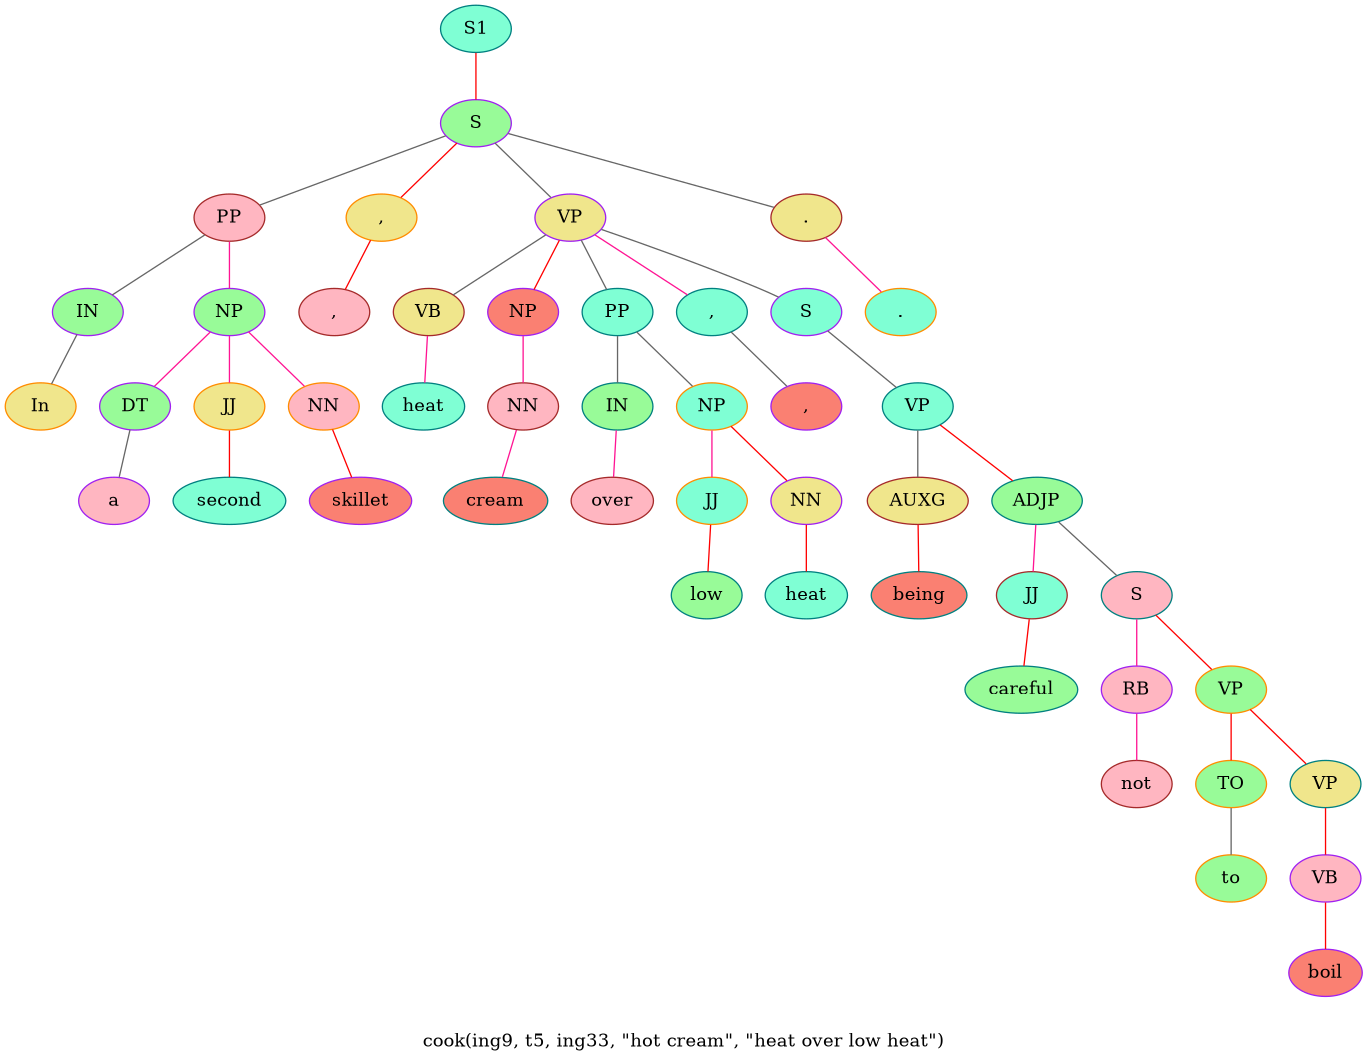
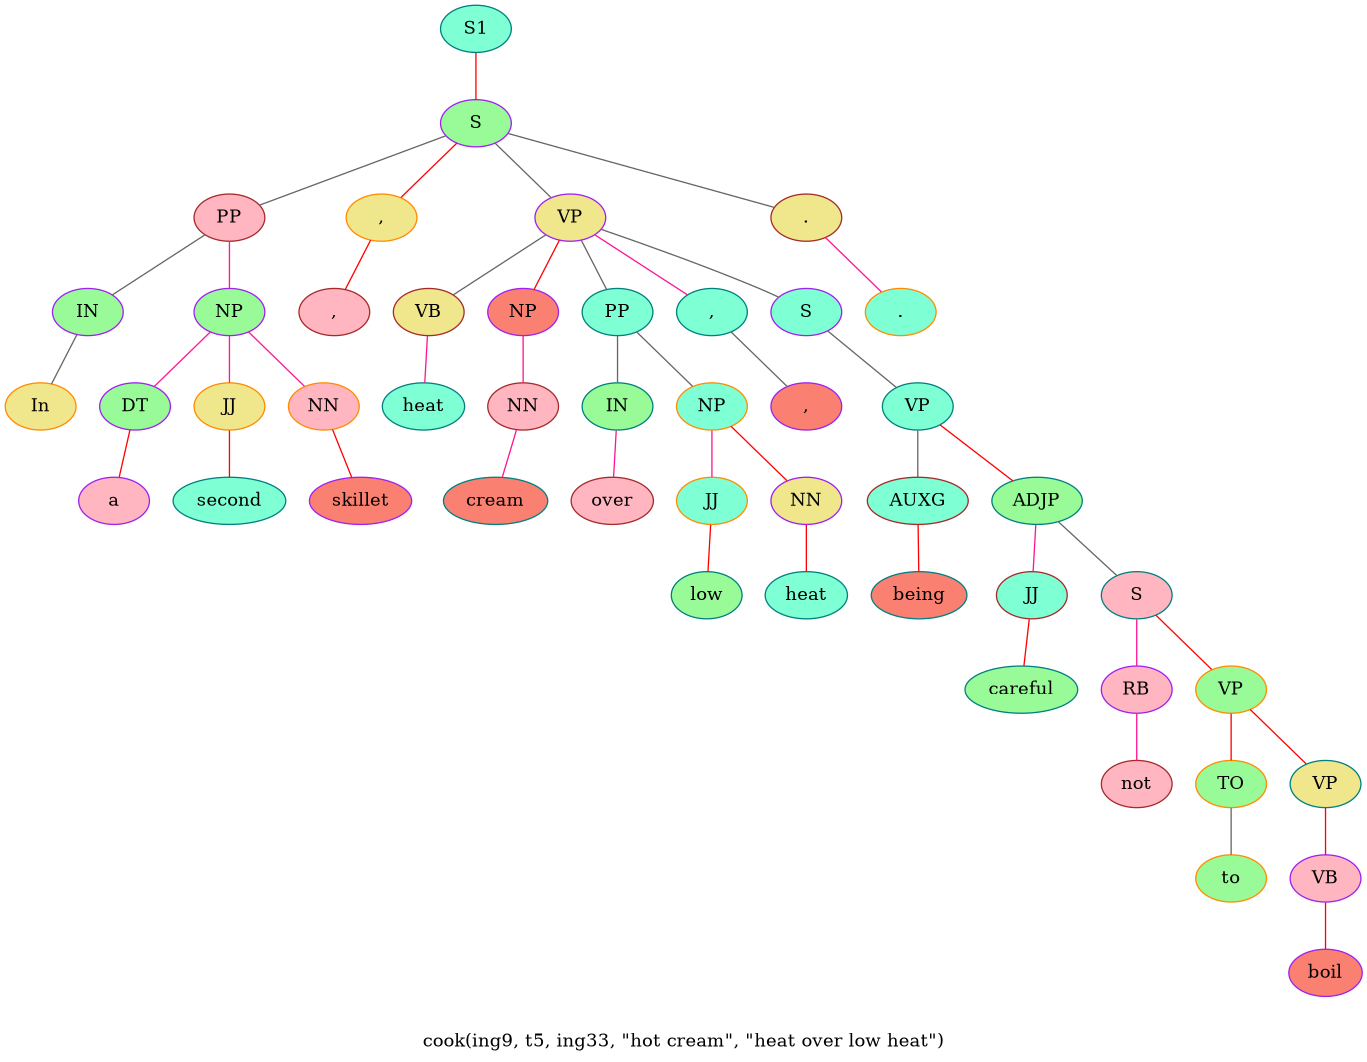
(125, 453) -> (125, 453)
(918, 501) -> (918, 501)
